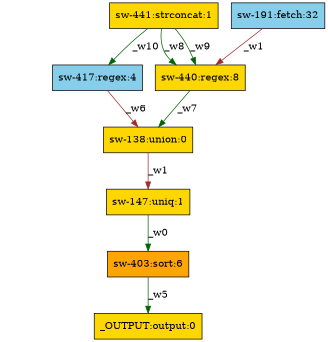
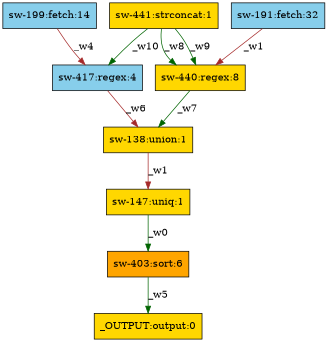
none -> (50, 16)
(148, 140) -> (148, 140)
